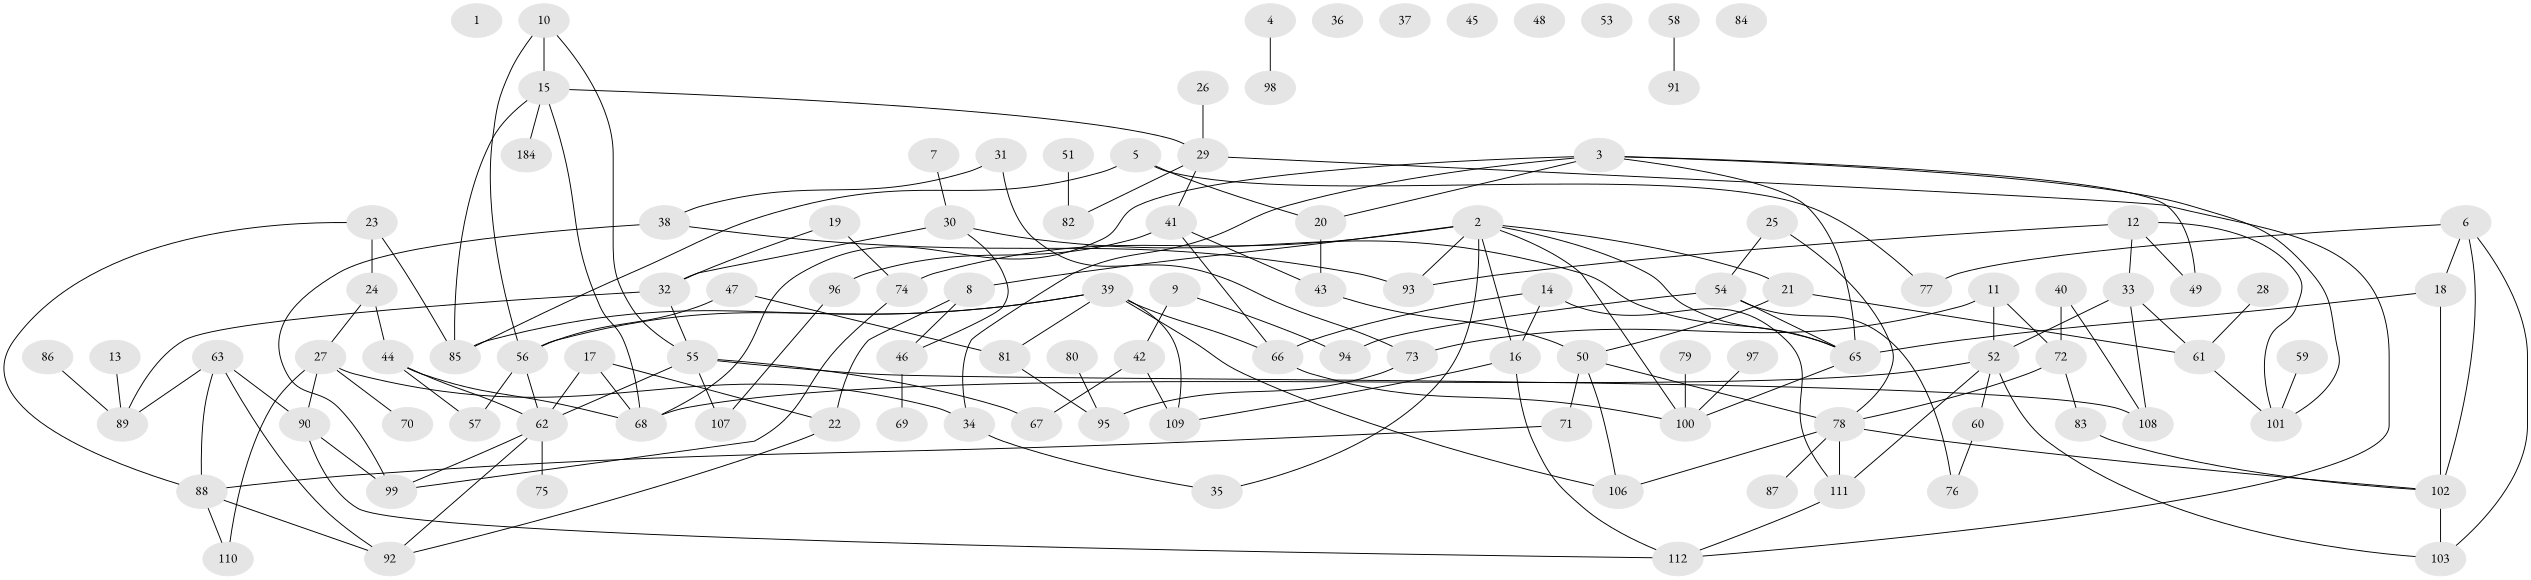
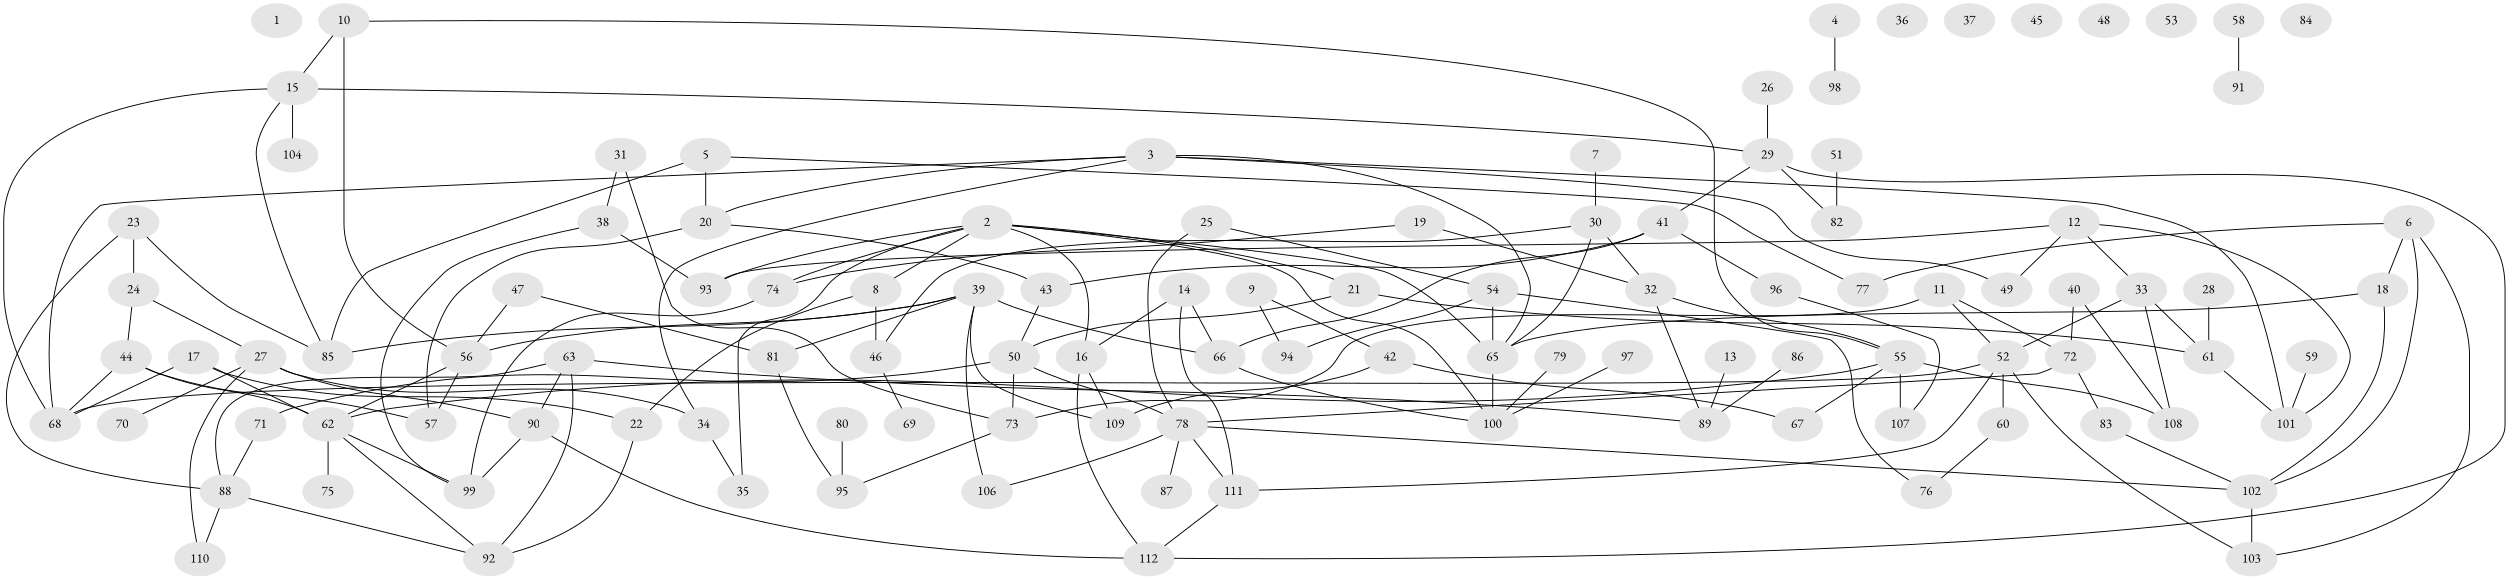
(526, 155) -> (293, 155)
none -> (506, 261)
(1604, 424) -> (1013, 391)
